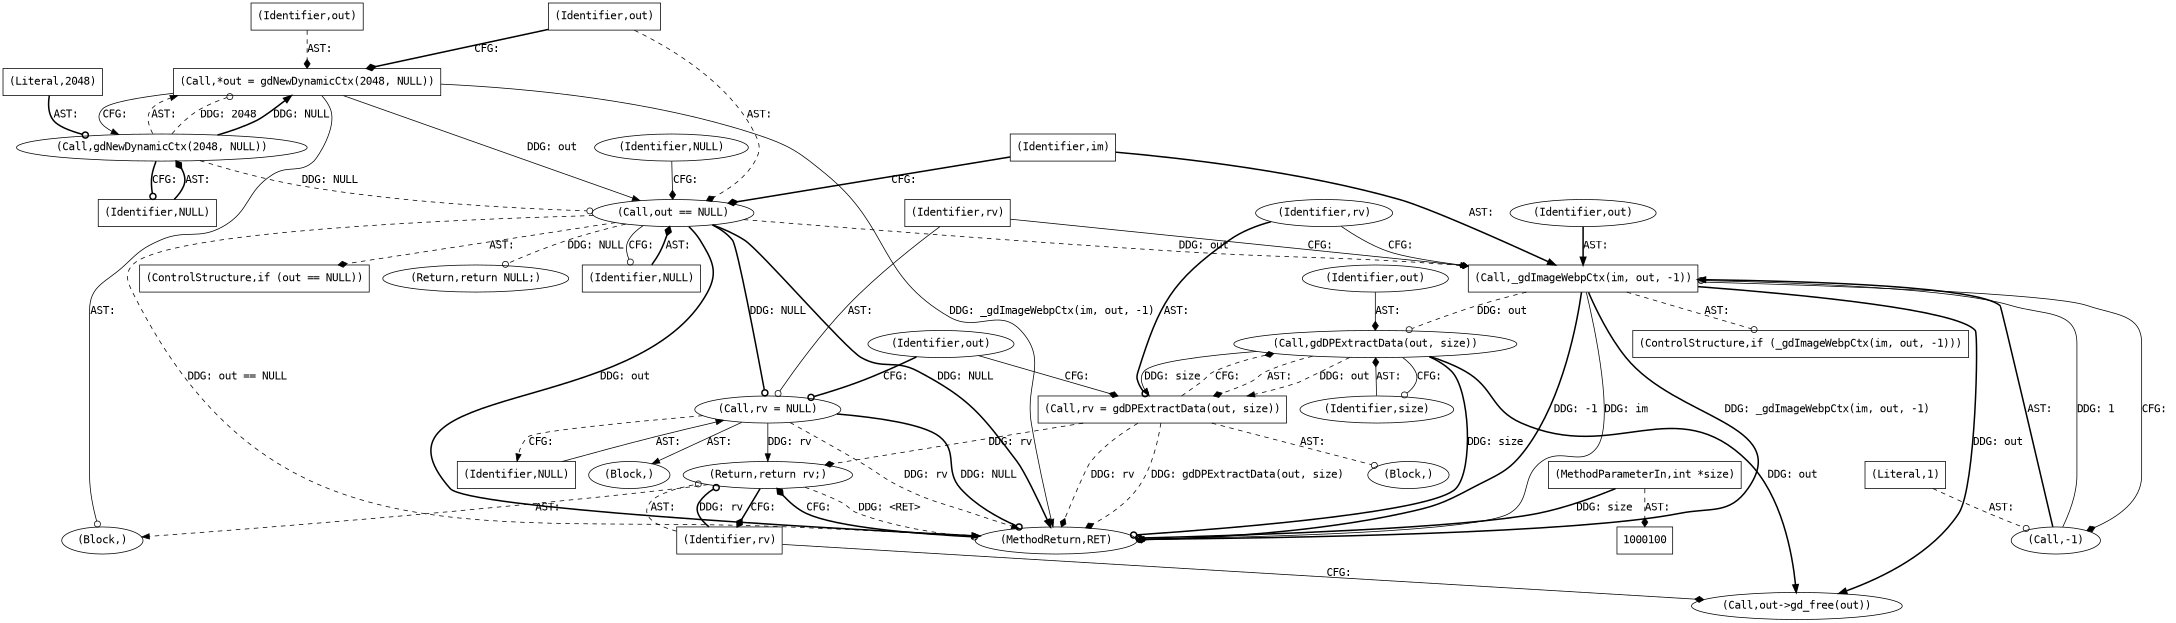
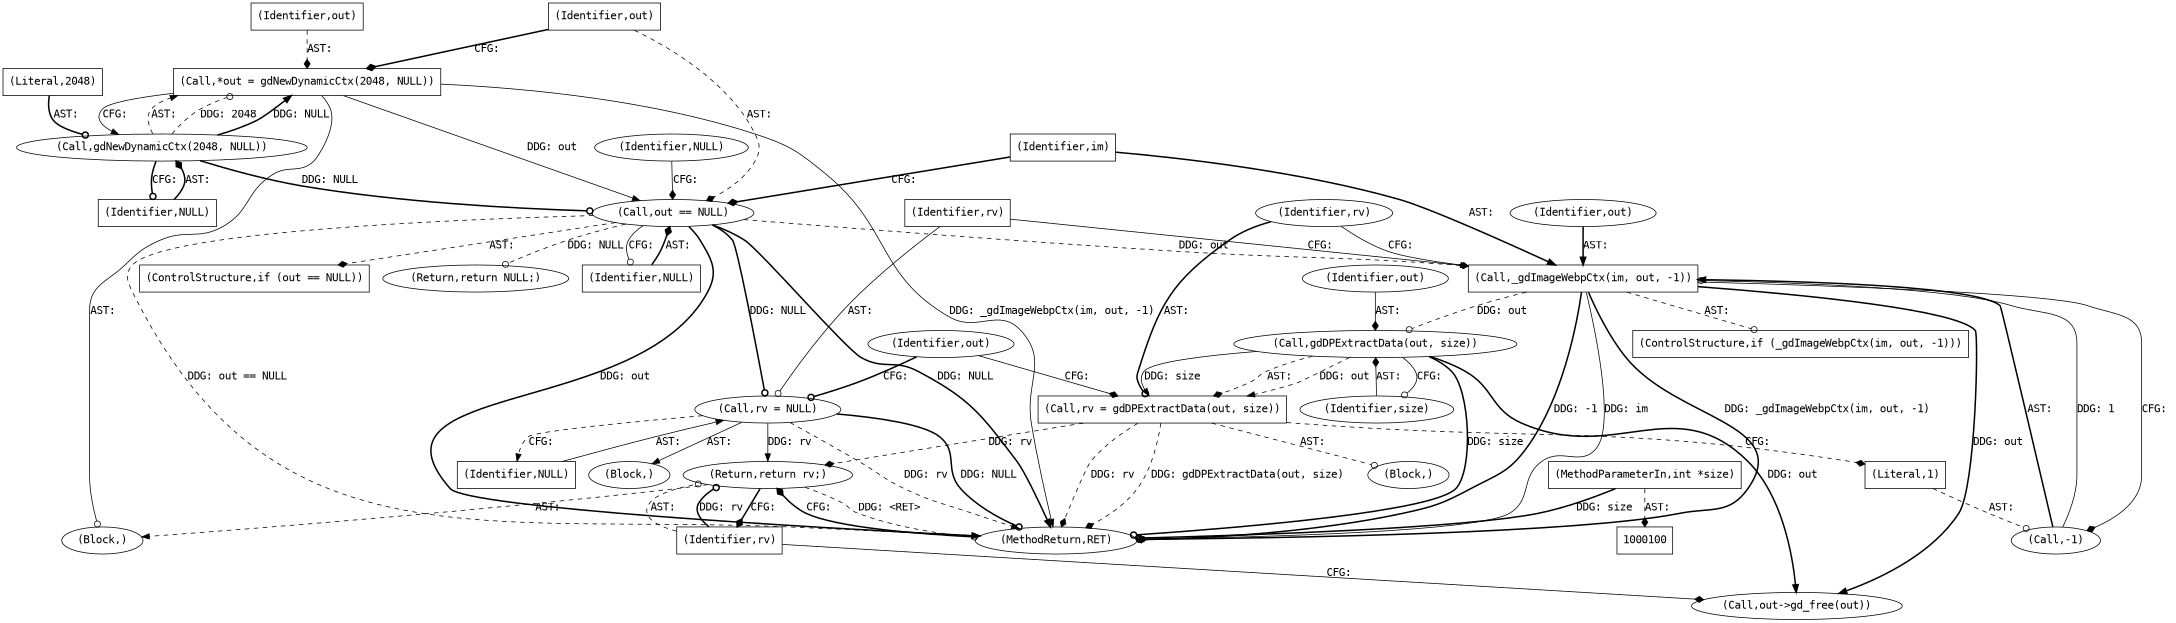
(392, 198) -> (392, 198)
(1220, 369) -> (1529, 434)
